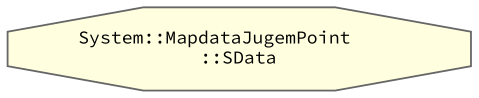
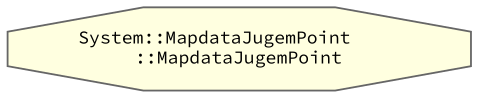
(239, 49) -> (239, 49)
